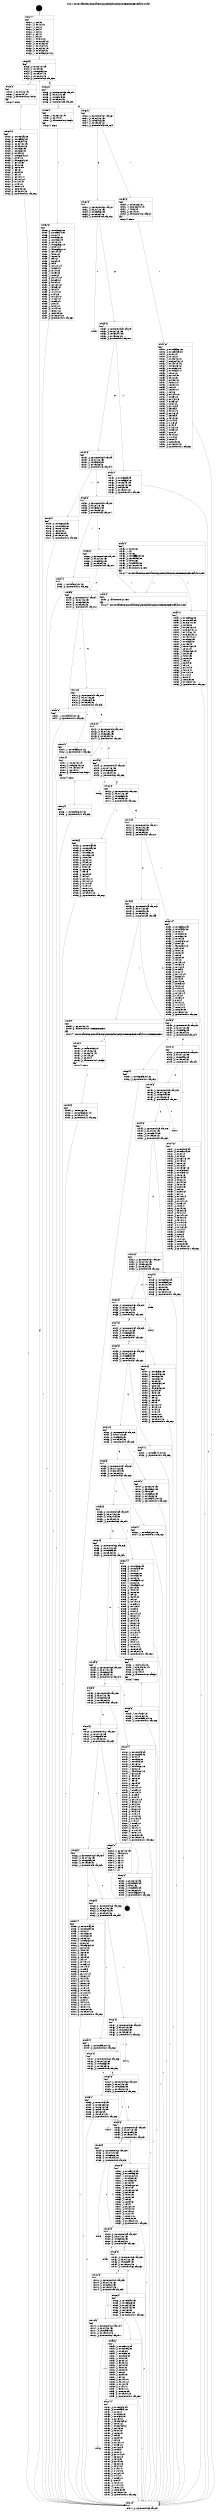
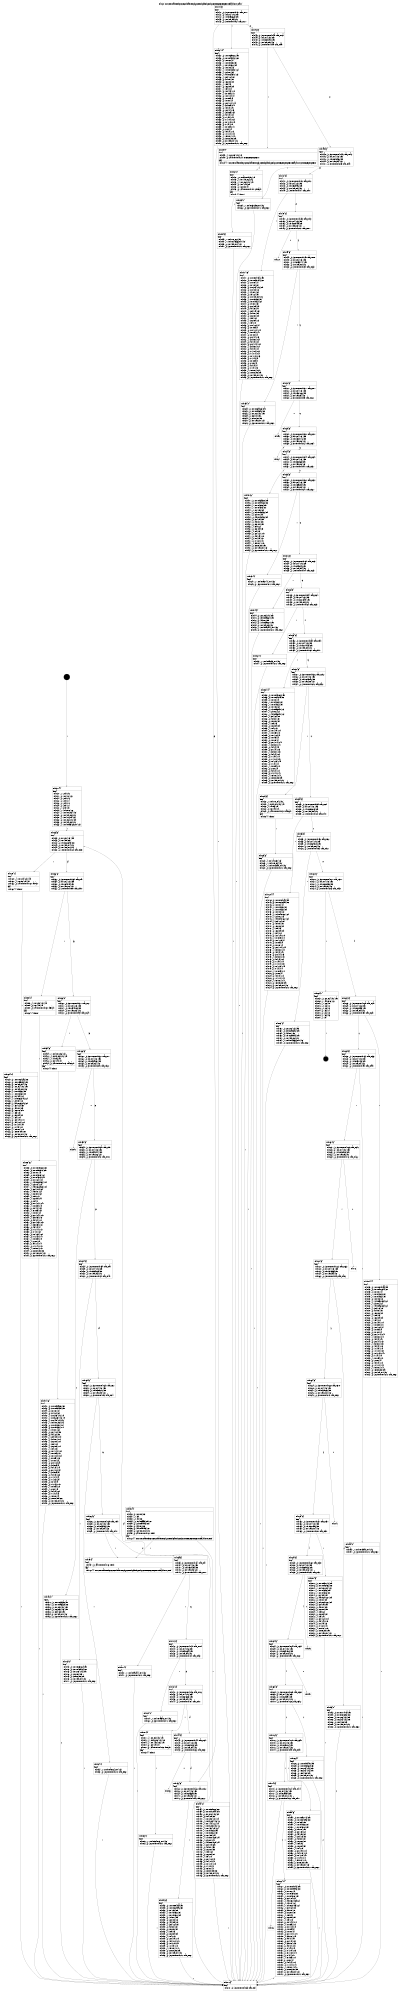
(131, 810) -> (214, 904)
